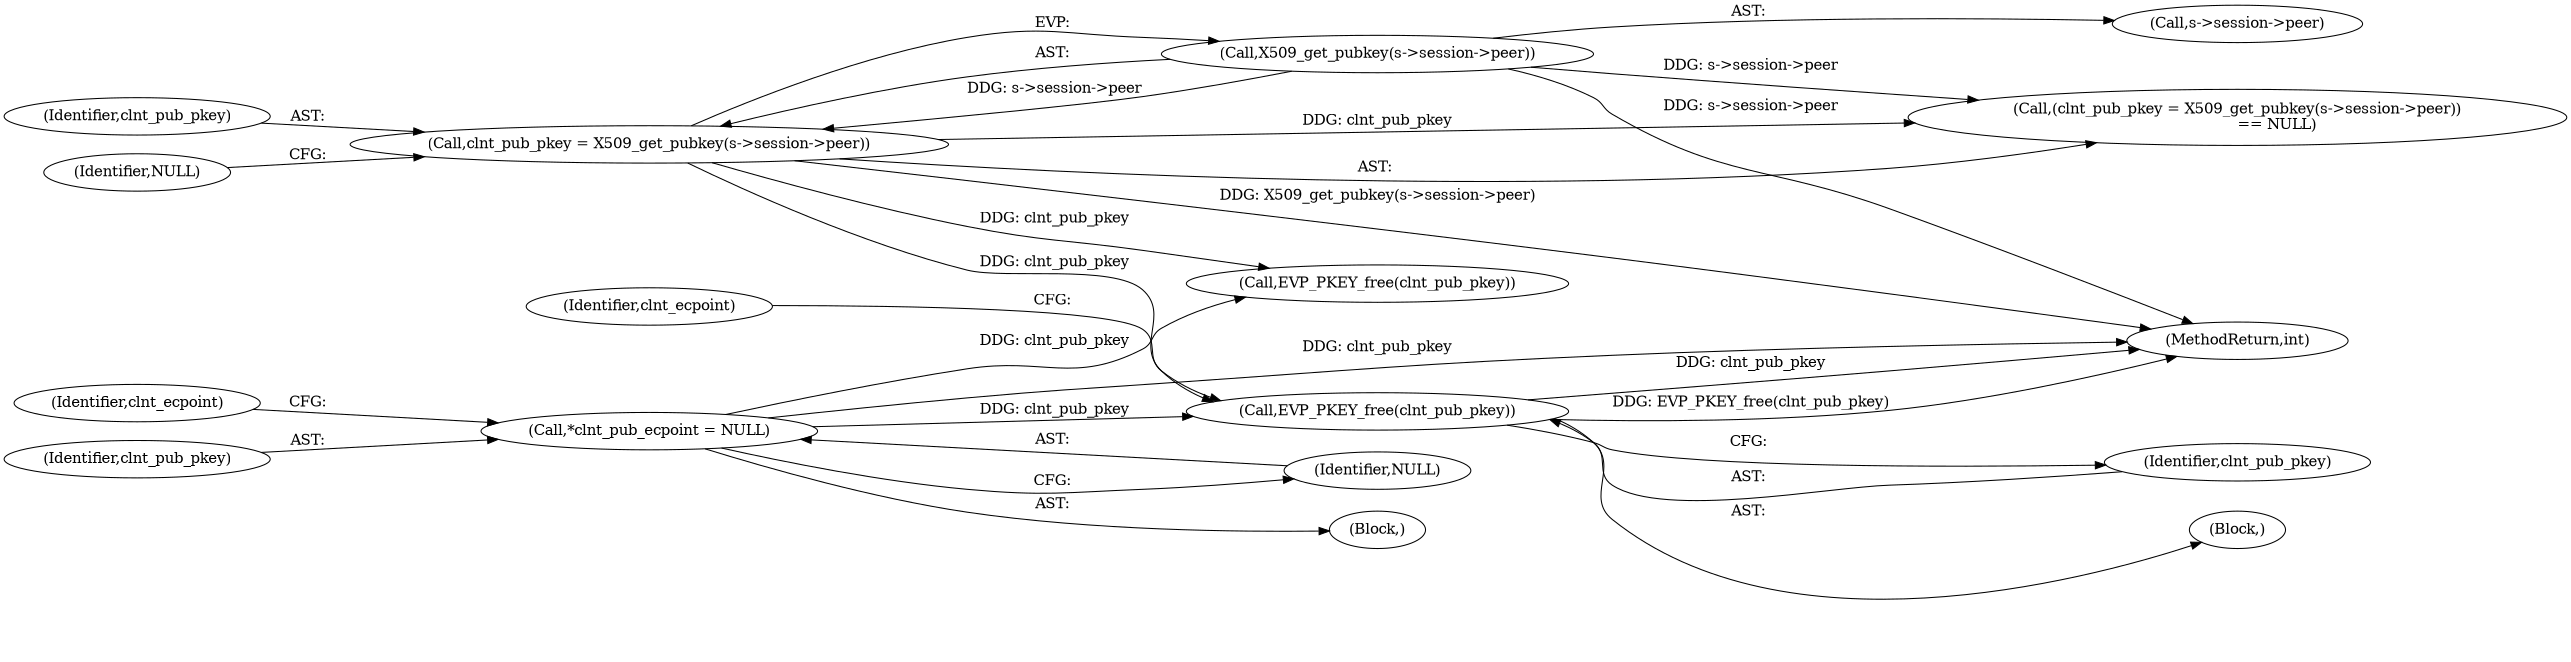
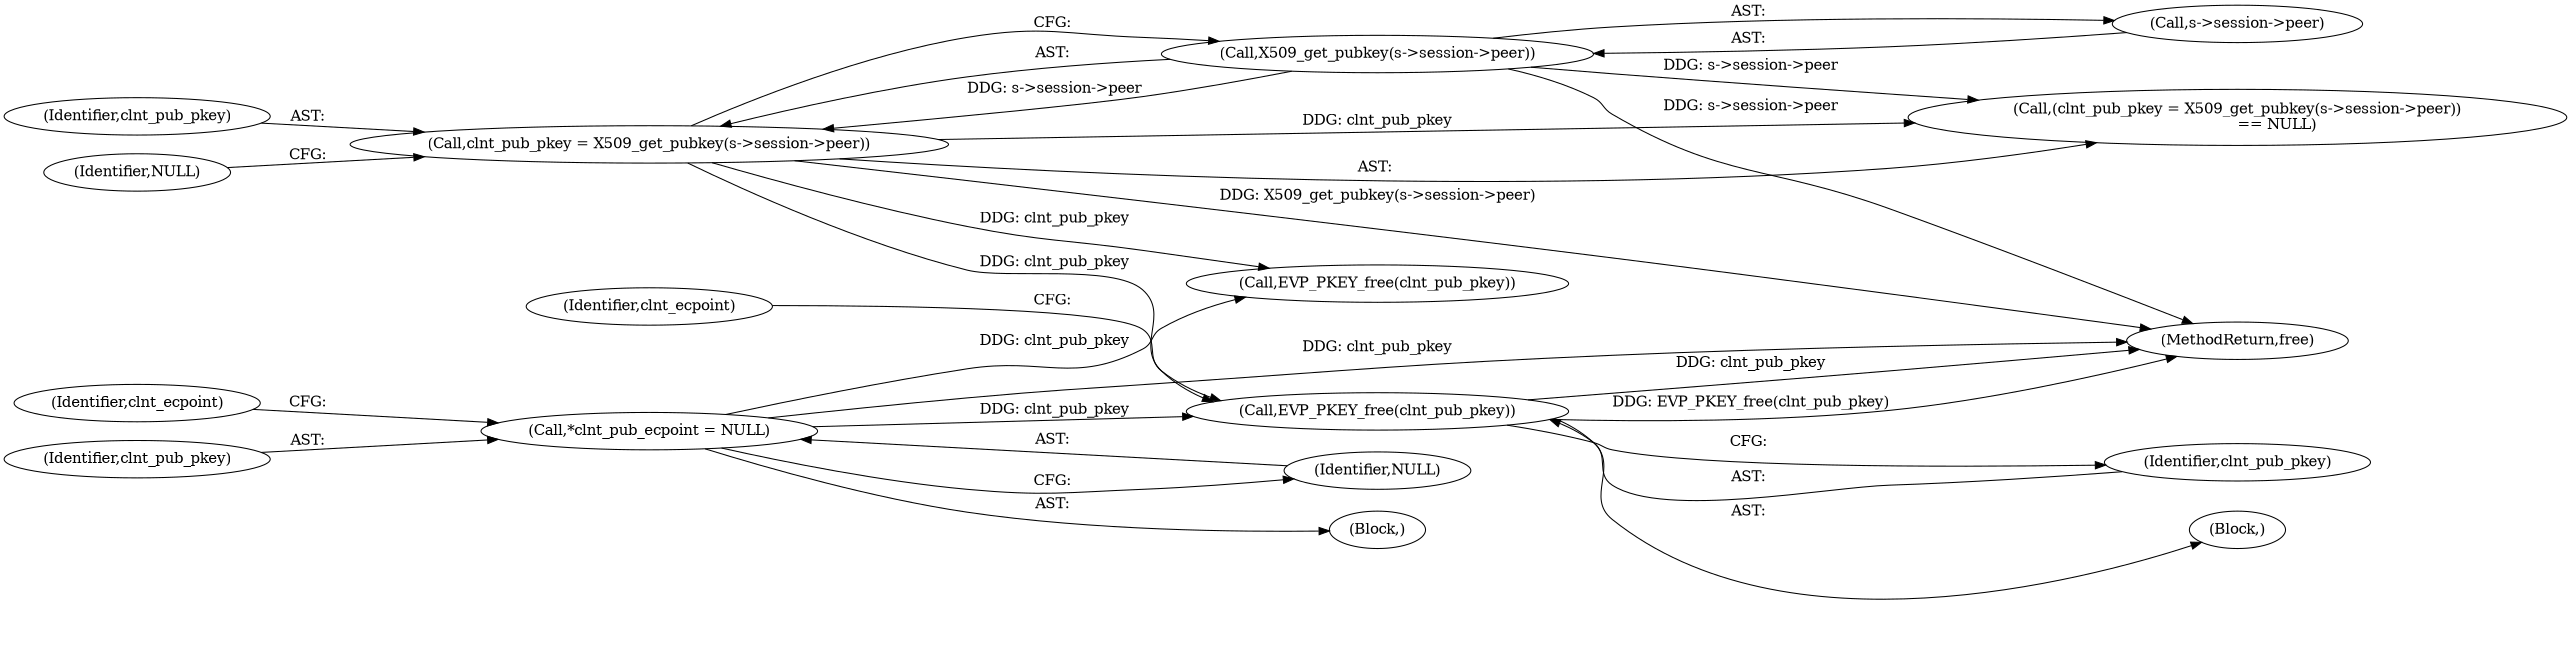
(1055, 23) -> (1055, 23)
none -> (1866, 48)
(2237, 341) -> (2237, 341)
